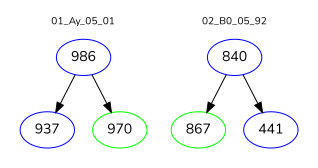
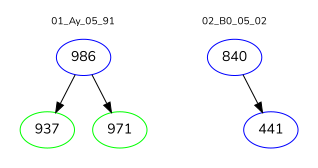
(84, 22) -> (84, 22)
(235, 22) -> (235, 22)
(47, 130) -> (47, 130)
(120, 130) -> (120, 130)
(198, 130) -> none
